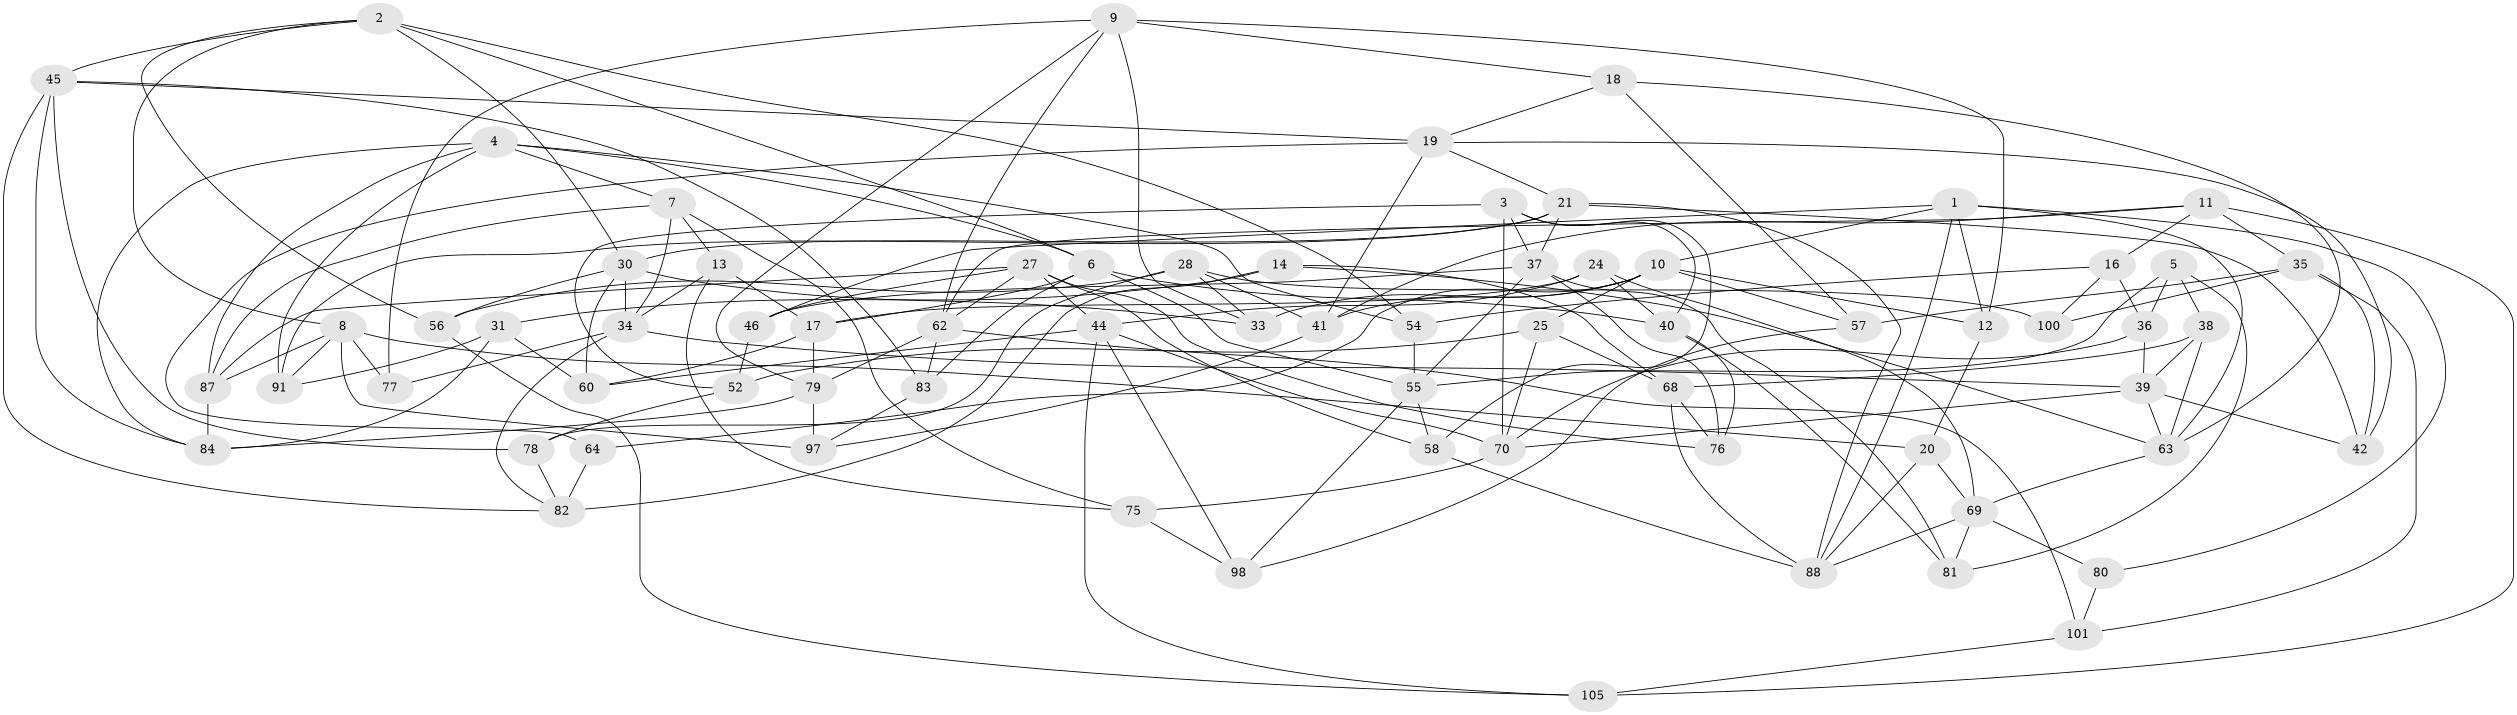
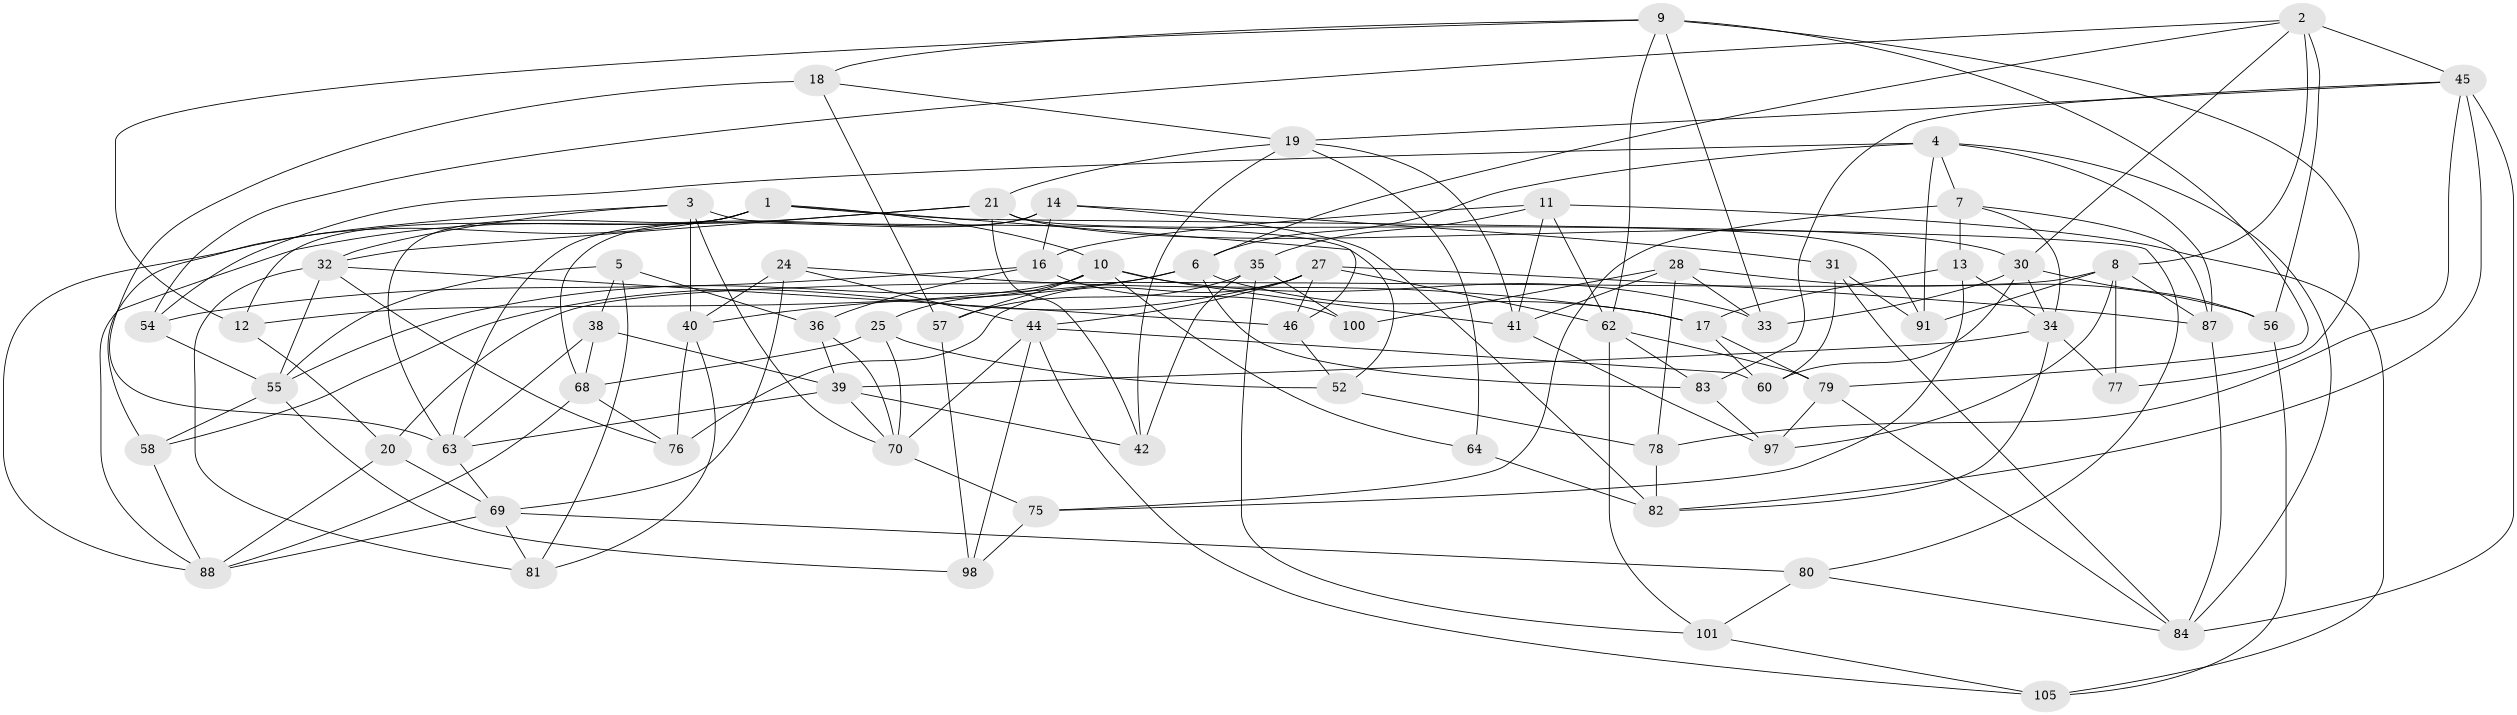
none -> (1047, 234)
(1535, 265) -> (325, 265)
none -> (1994, 604)
